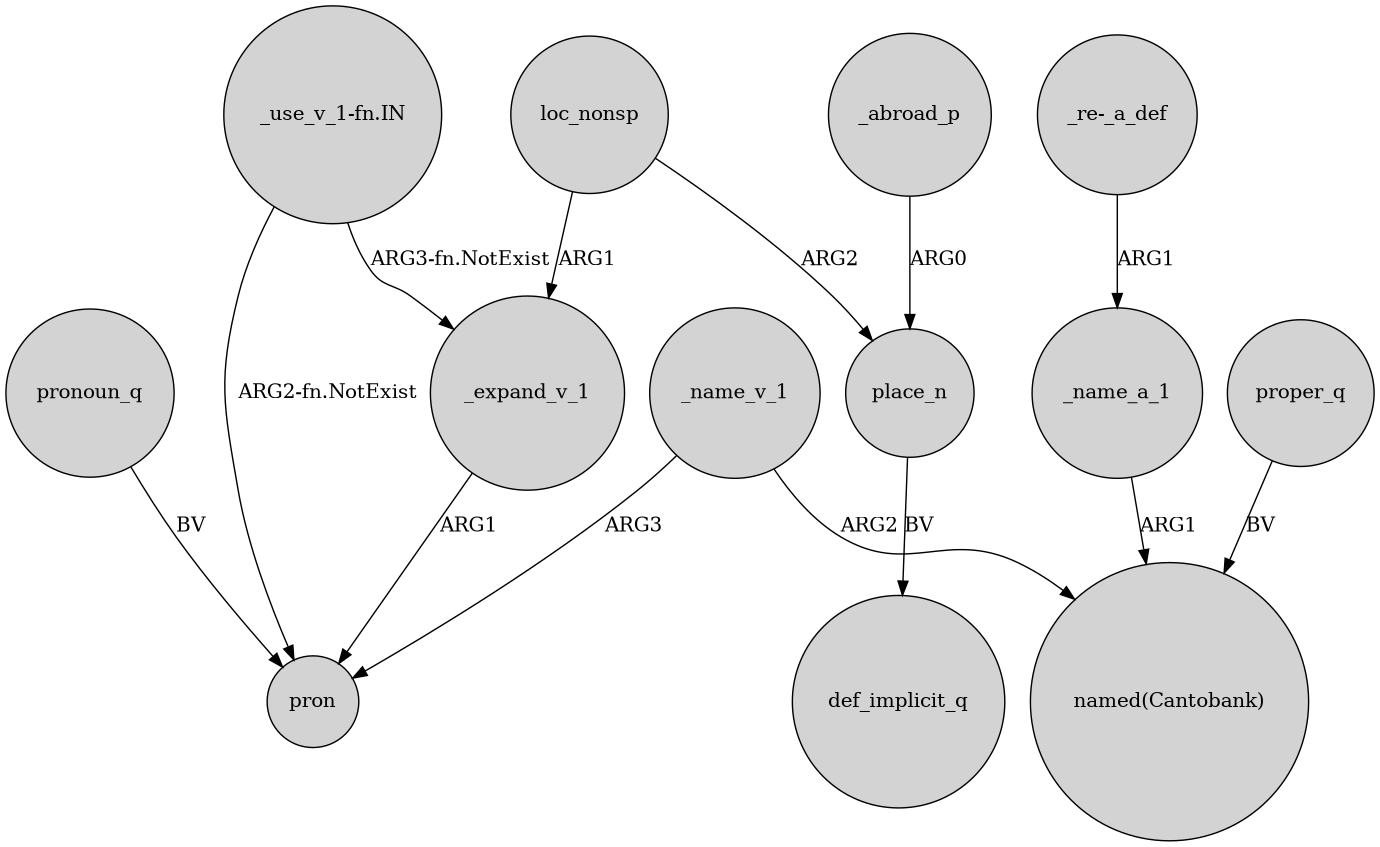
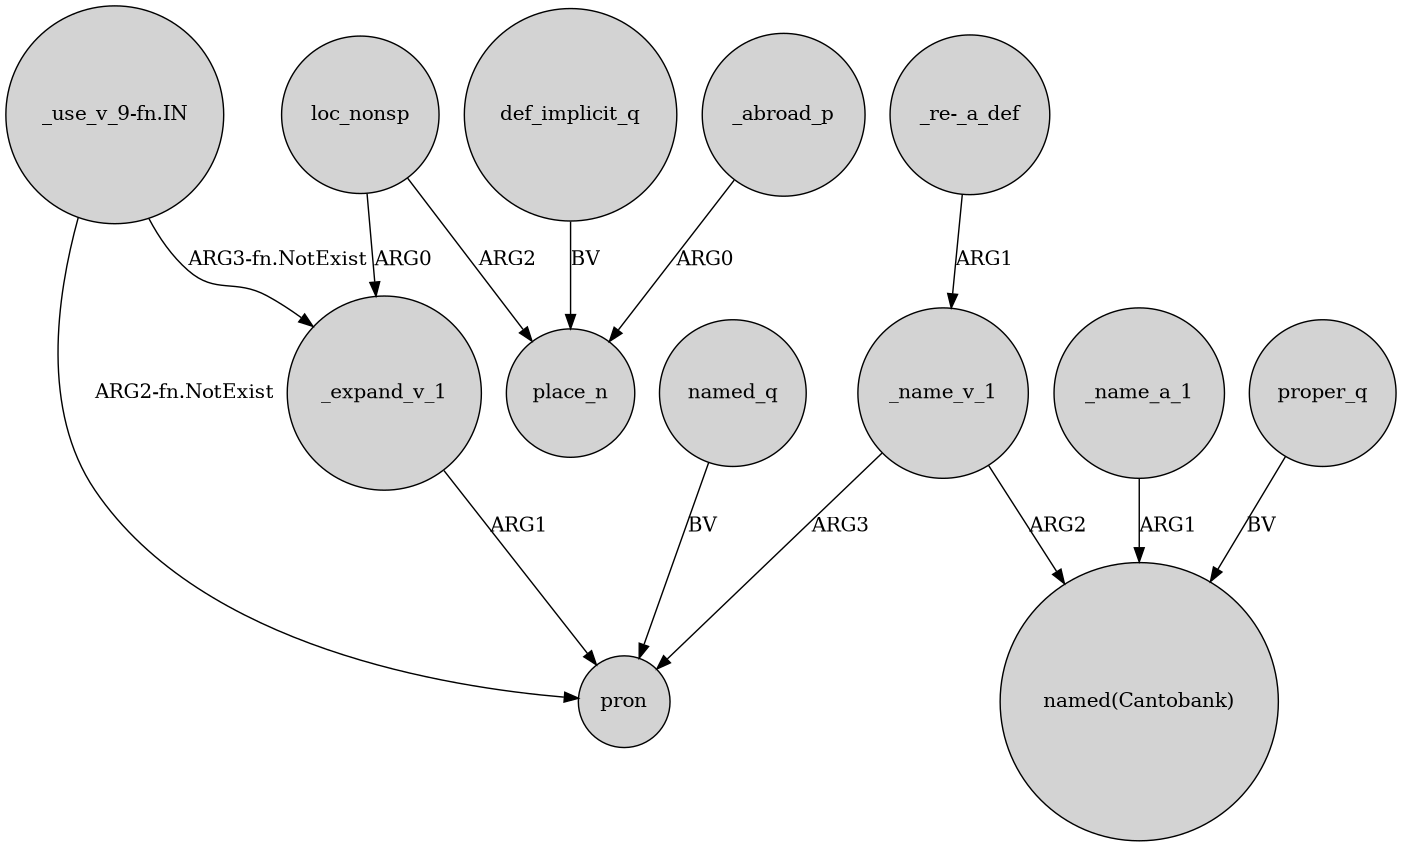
(333, 115) -> (115, 115)
(1117, 244) -> (957, 244)
(587, 260) -> (403, 260)
(90, 393) -> (733, 393)
(905, 519) -> (571, 268)
